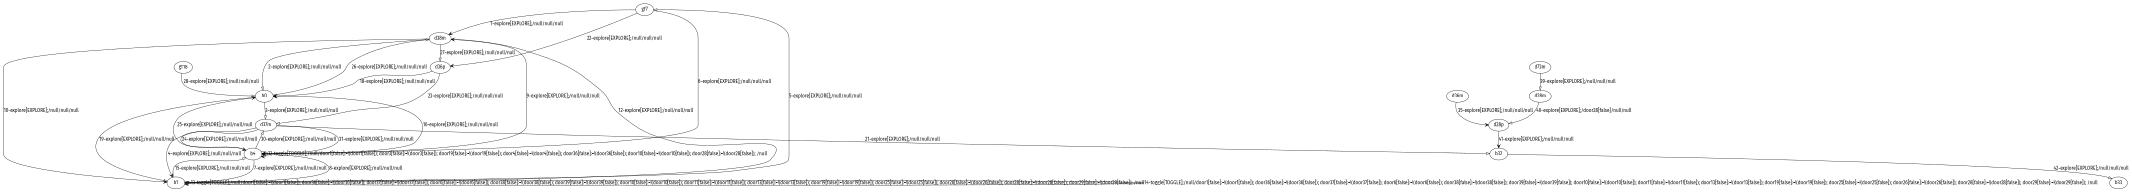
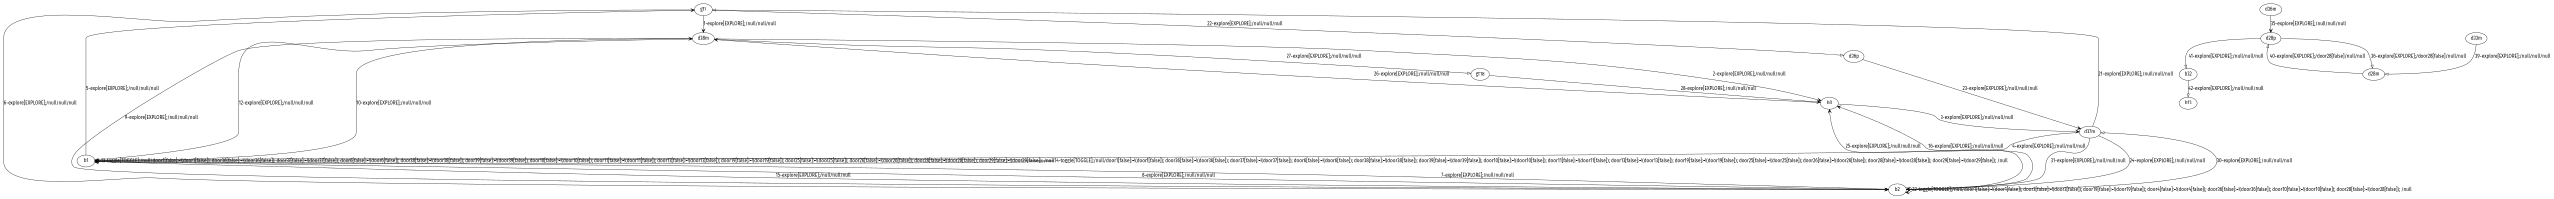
none -> (2332, 41)
(547, 47) -> (1277, 29)
(334, 48) -> (1268, 47)
(440, 51) -> (1091, 52)
(348, 65) -> (1269, 75)
(1540, 67) -> (2476, 39)
(355, 83) -> none
(211, 93) -> (1653, 89)
(265, 109) -> (1956, 124)
(366, 109) -> (1970, 94)
(131, 119) -> none
(1499, 138) -> (2216, 41)
(881, 142) -> (1452, 18)
(253, 154) -> (1897, 190)
(706, 173) -> (330, 20)
(2118, 183) -> (2188, 103)
